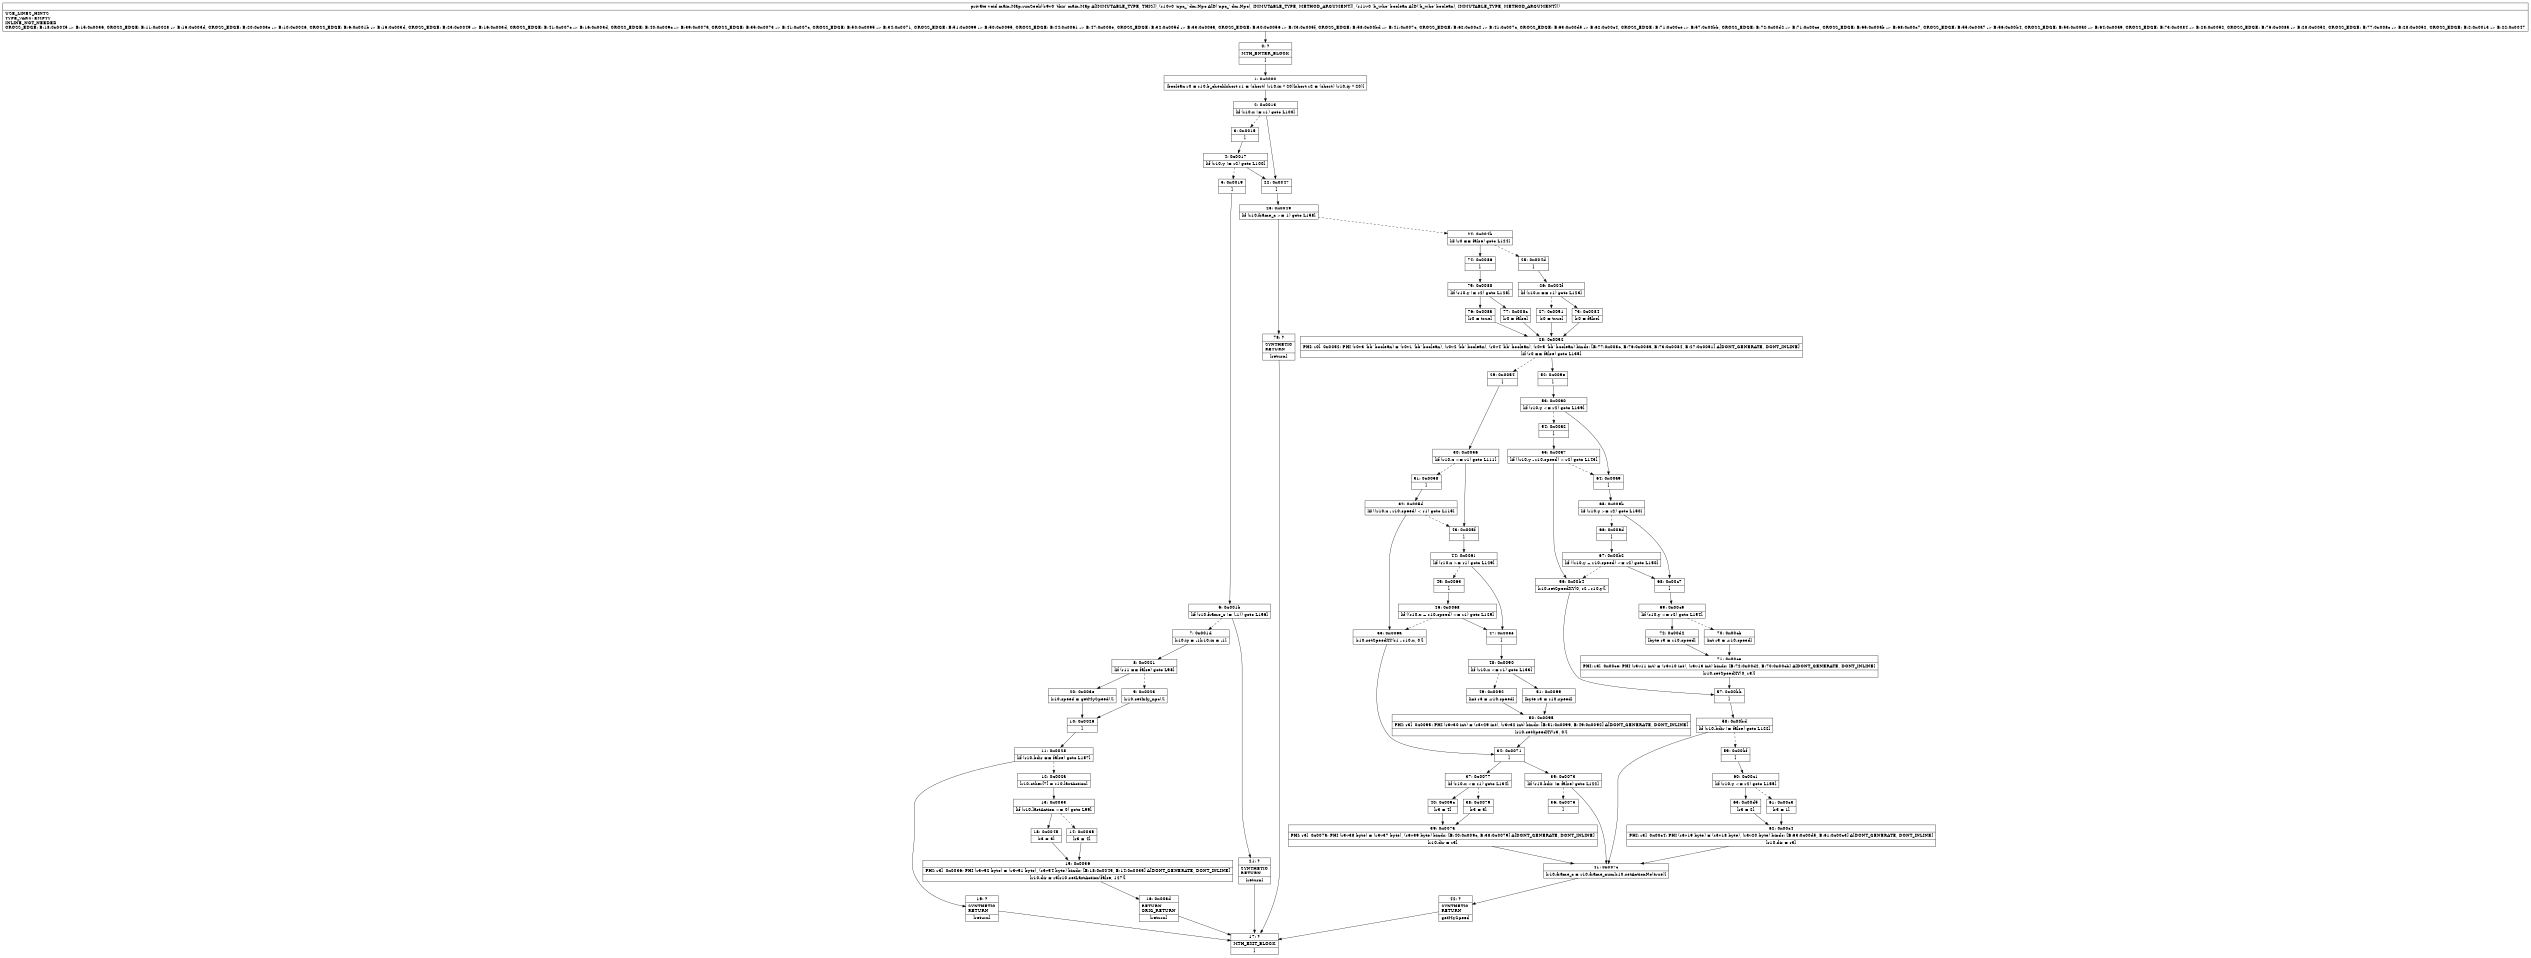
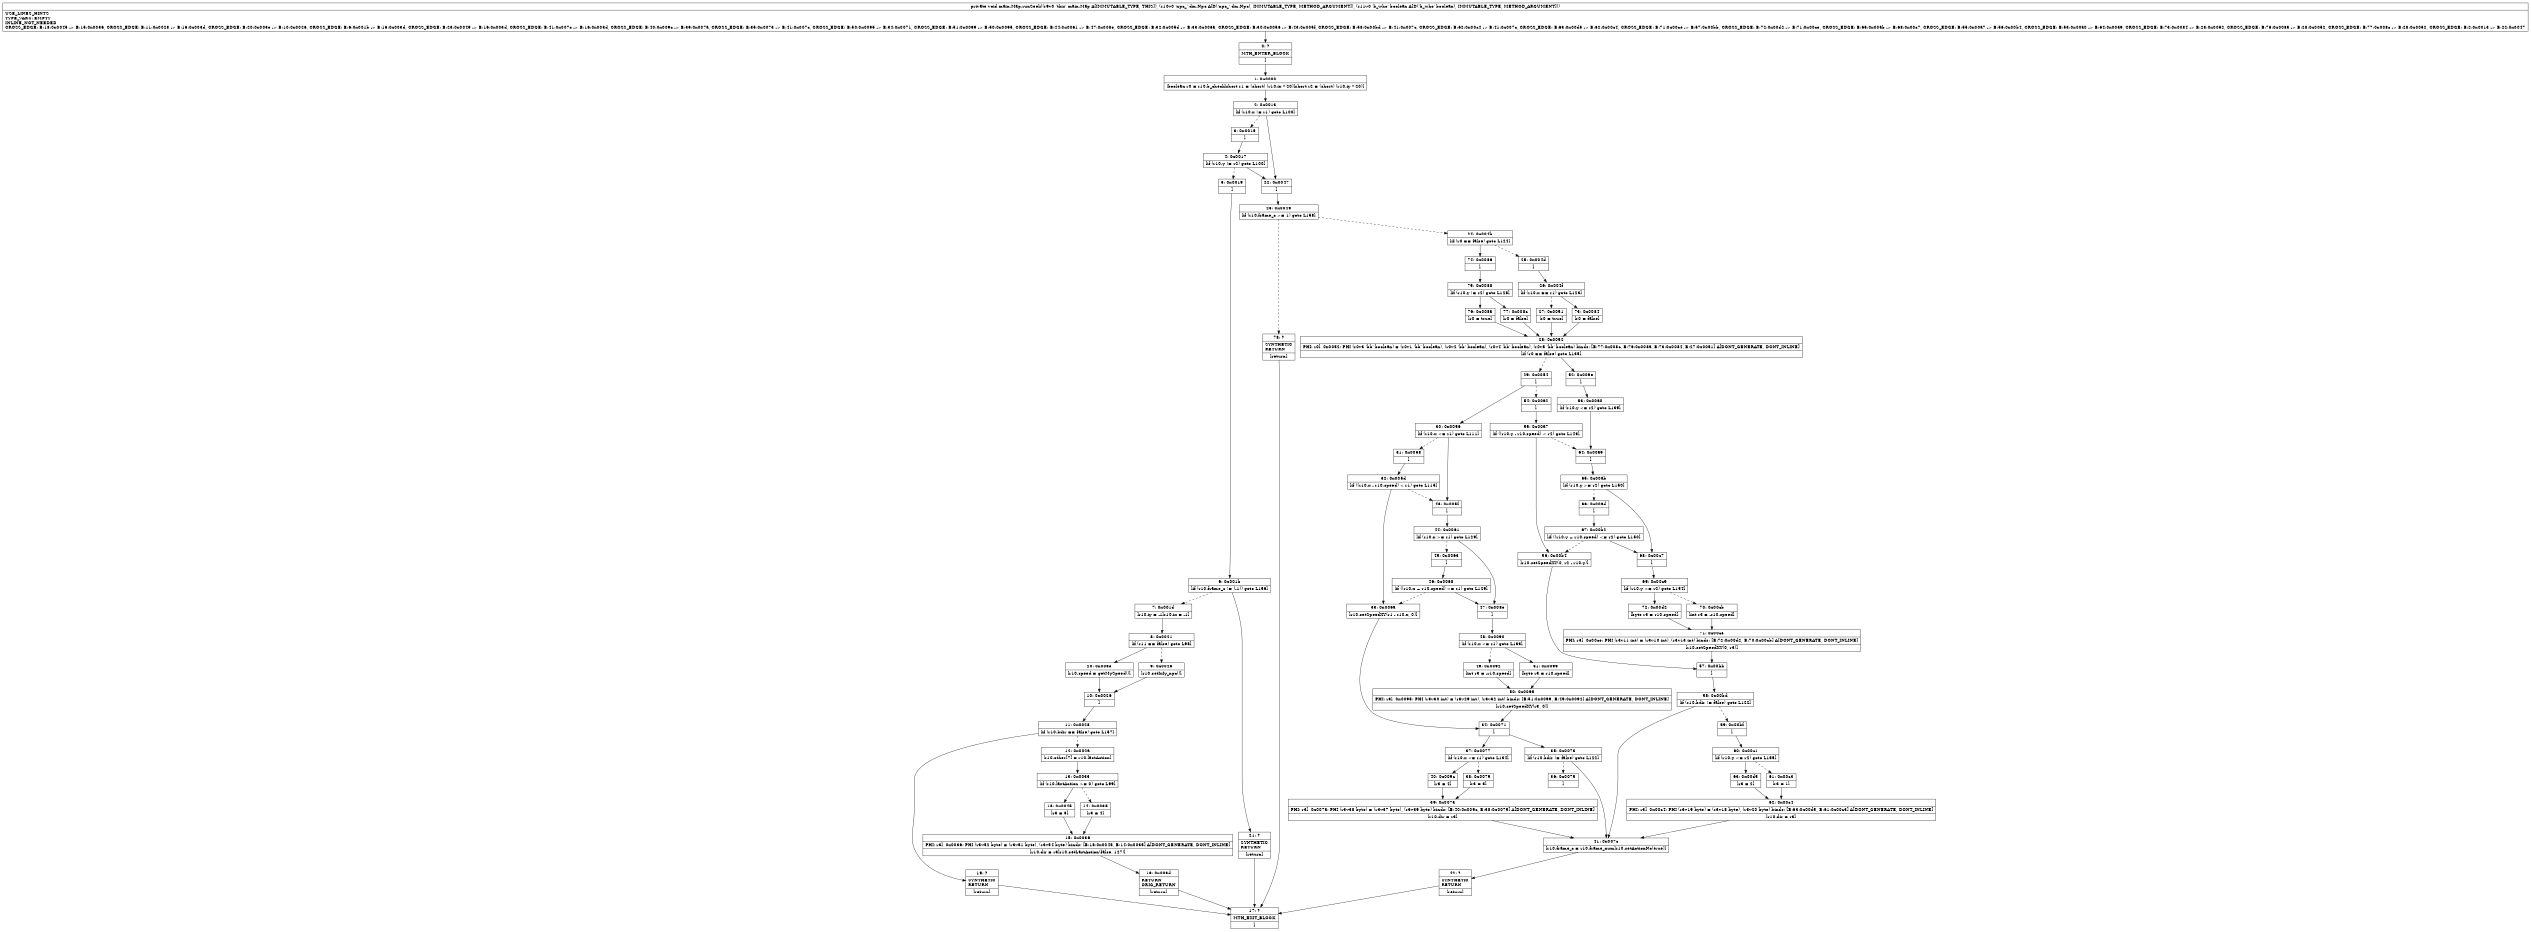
(1279, 275) -> (1279, 275)
(1554, 416) -> (1536, 390)
(1456, 918) -> (1455, 892)
